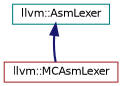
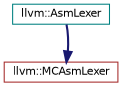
(54, 49) -> (68, 38)
